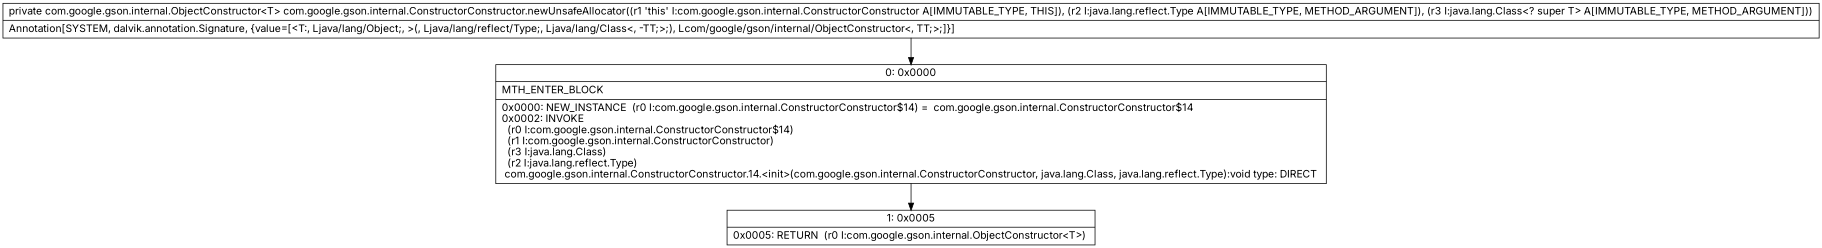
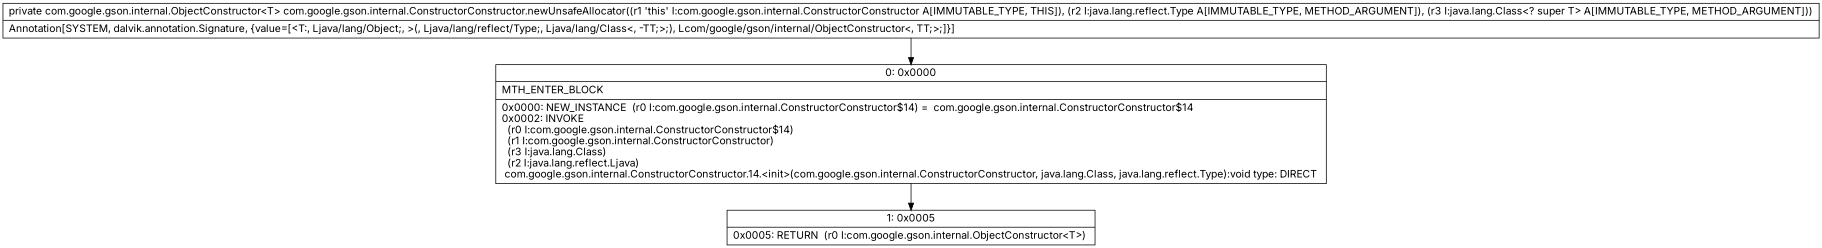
(570, 163) -> (571, 163)
